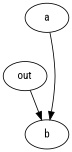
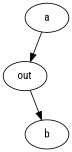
(55, 72) -> (38, 43)
